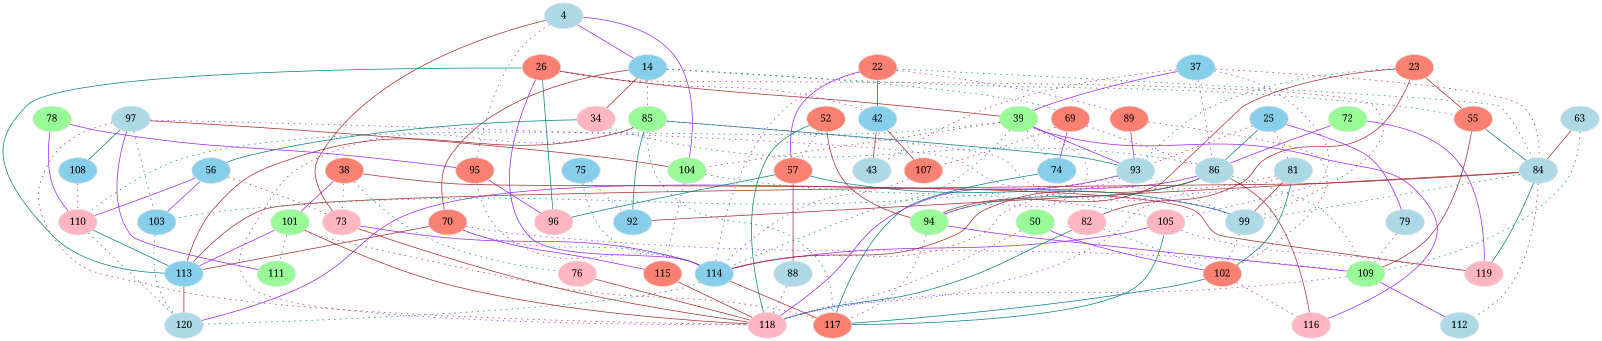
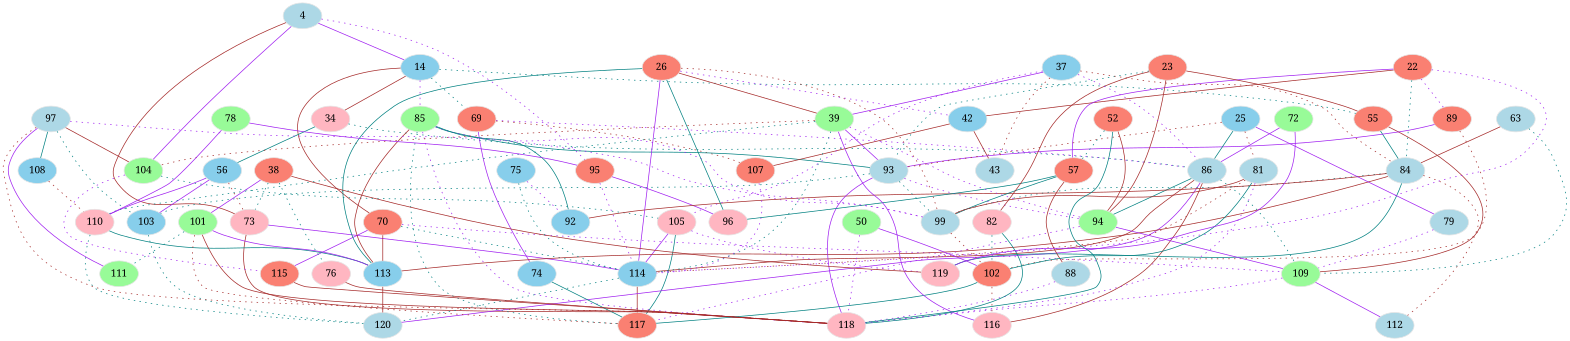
(1037, 144) -> none
